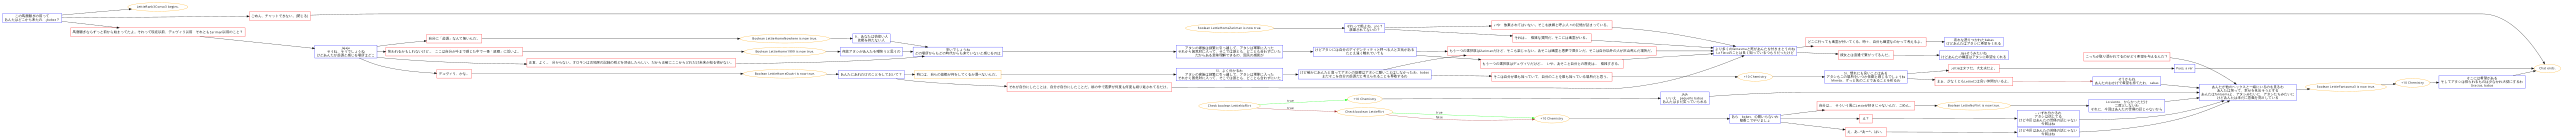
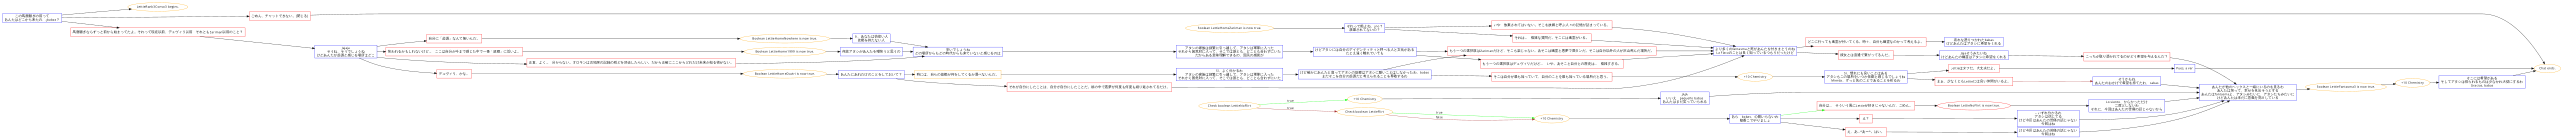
none -> (2045, 56)
(1974, 106) -> (1974, 106)
(1801, 113) -> (1801, 113)
